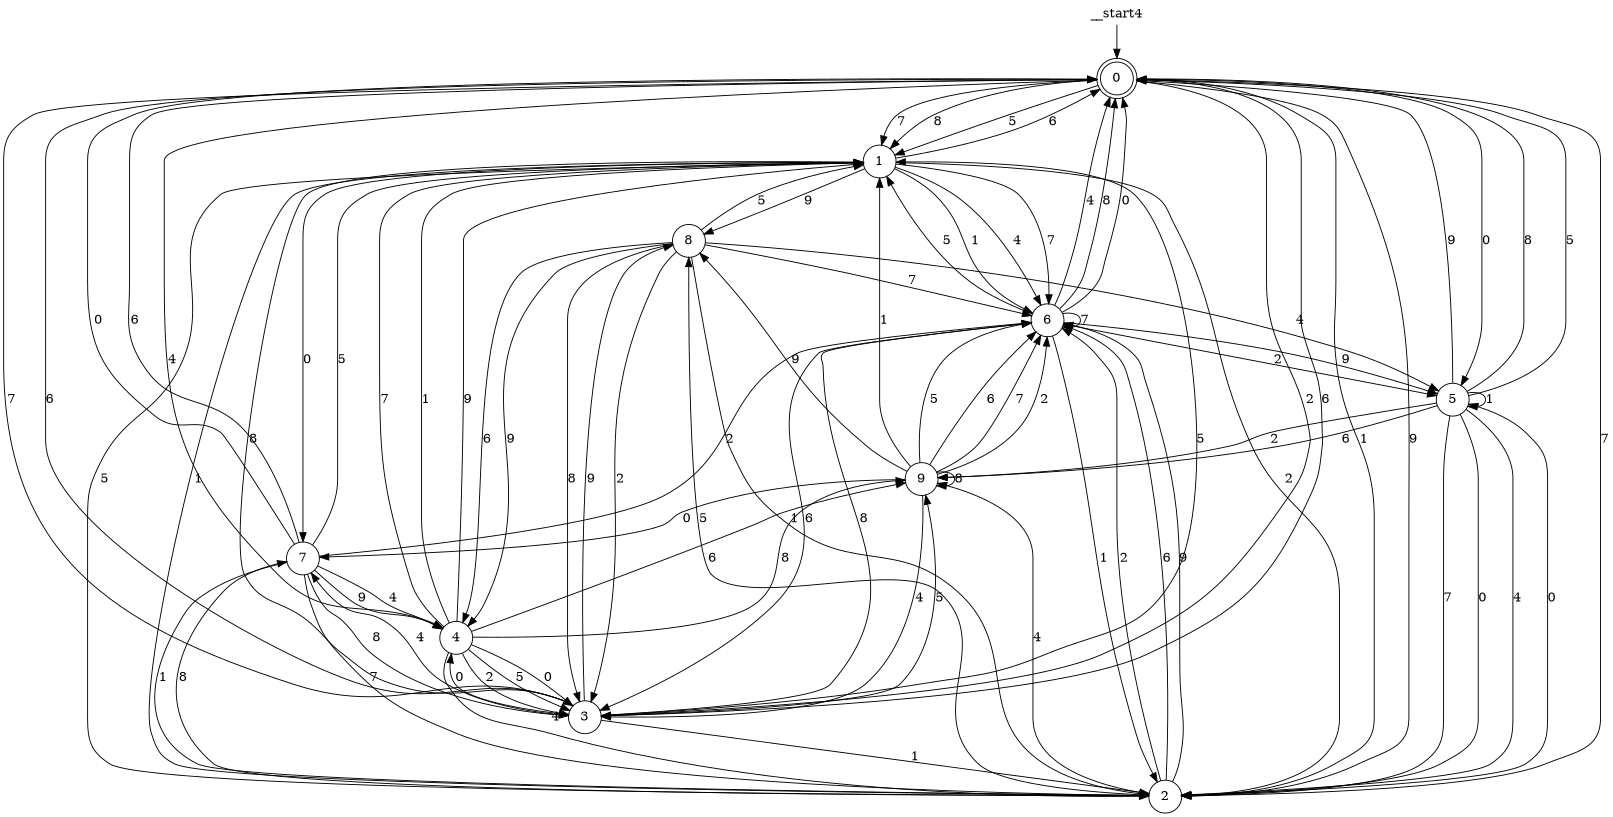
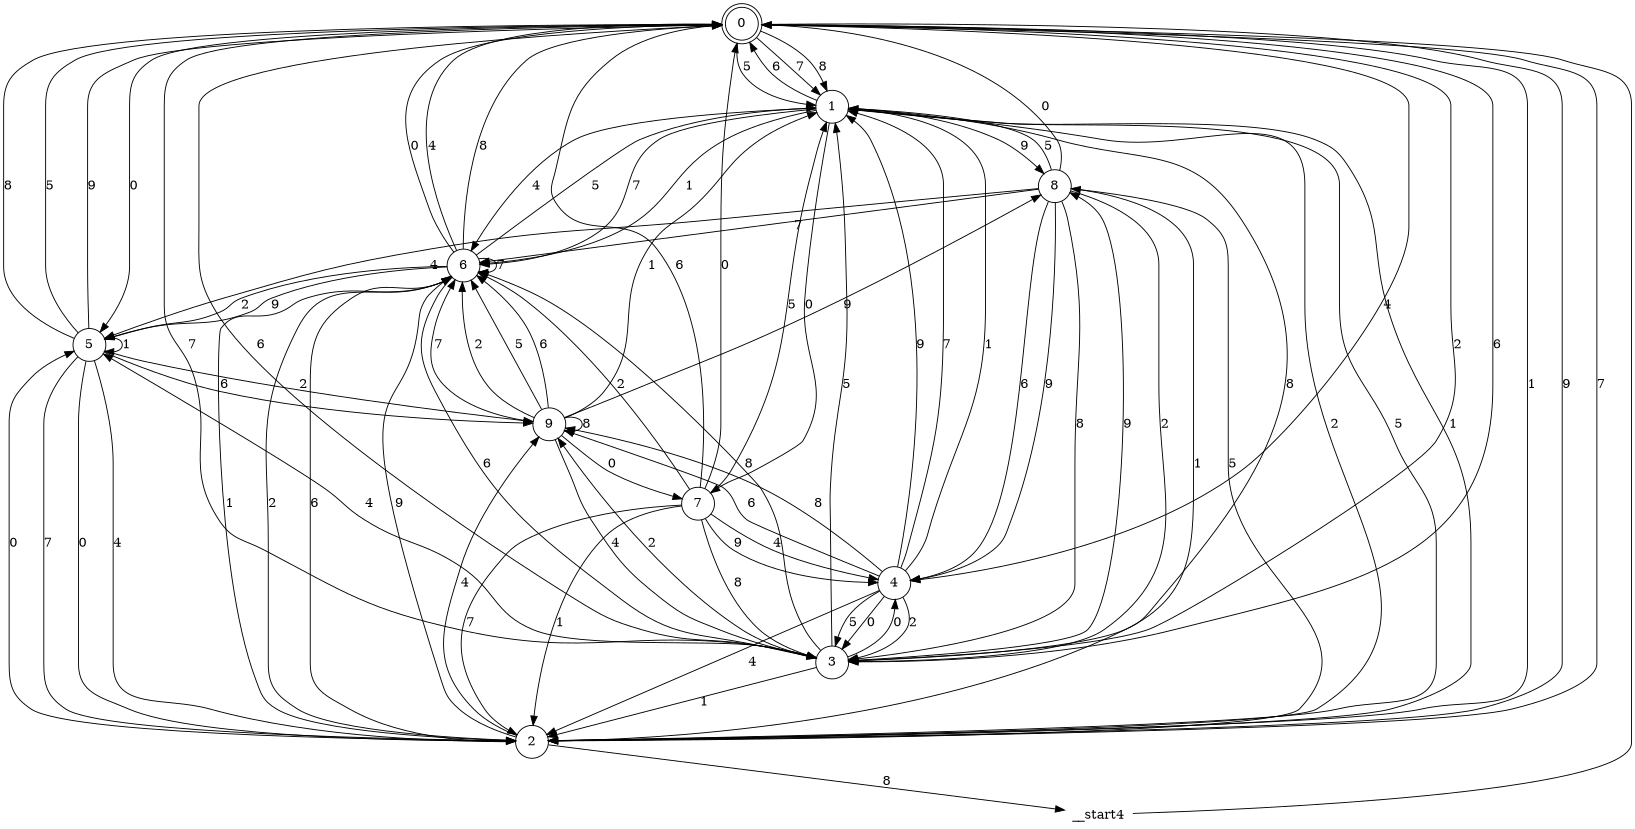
none -> (942, 58)
(940, 598) -> (652, 543)
(429, 671) -> (450, 560)
(551, 789) -> (802, 777)
